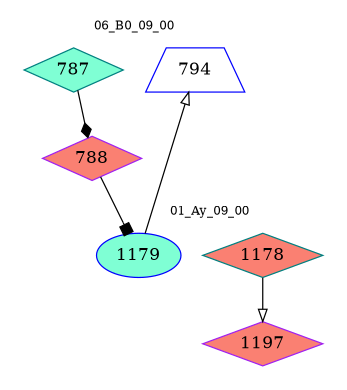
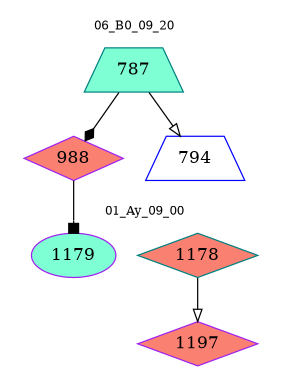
(134, 26) -> (134, 26)
(74, 70) -> (134, 70)
(92, 158) -> (74, 158)
(165, 169) -> (161, 109)
(139, 255) -> (74, 255)
